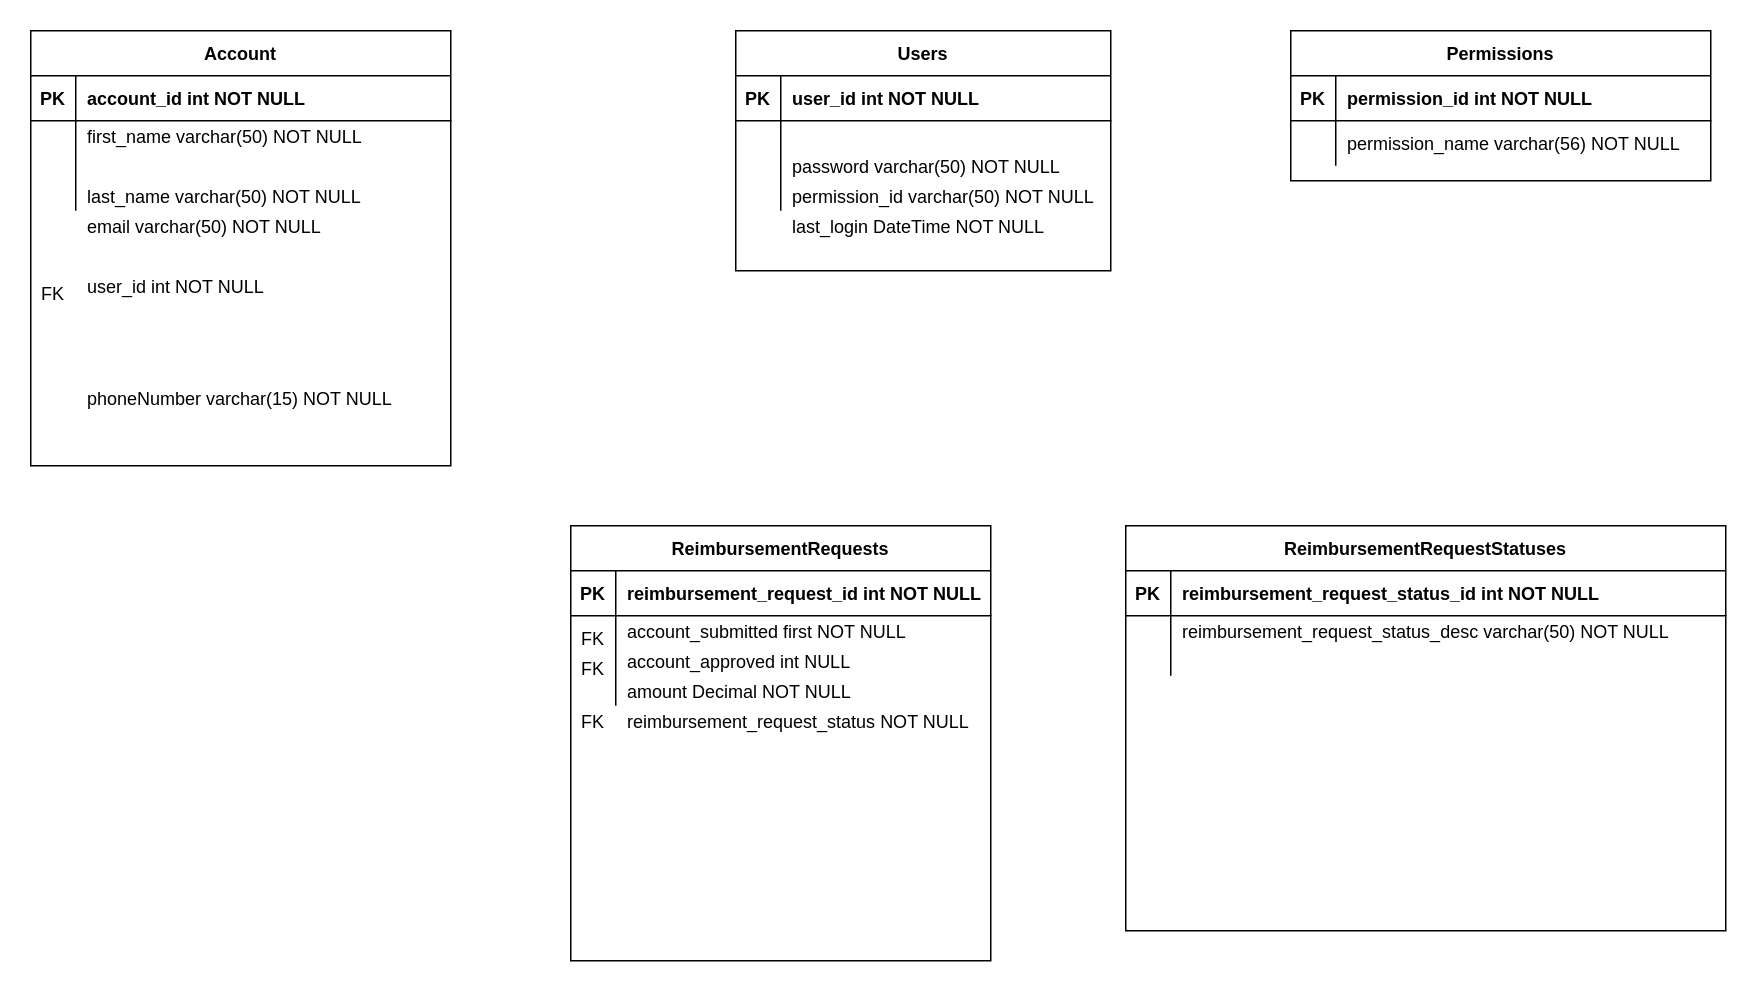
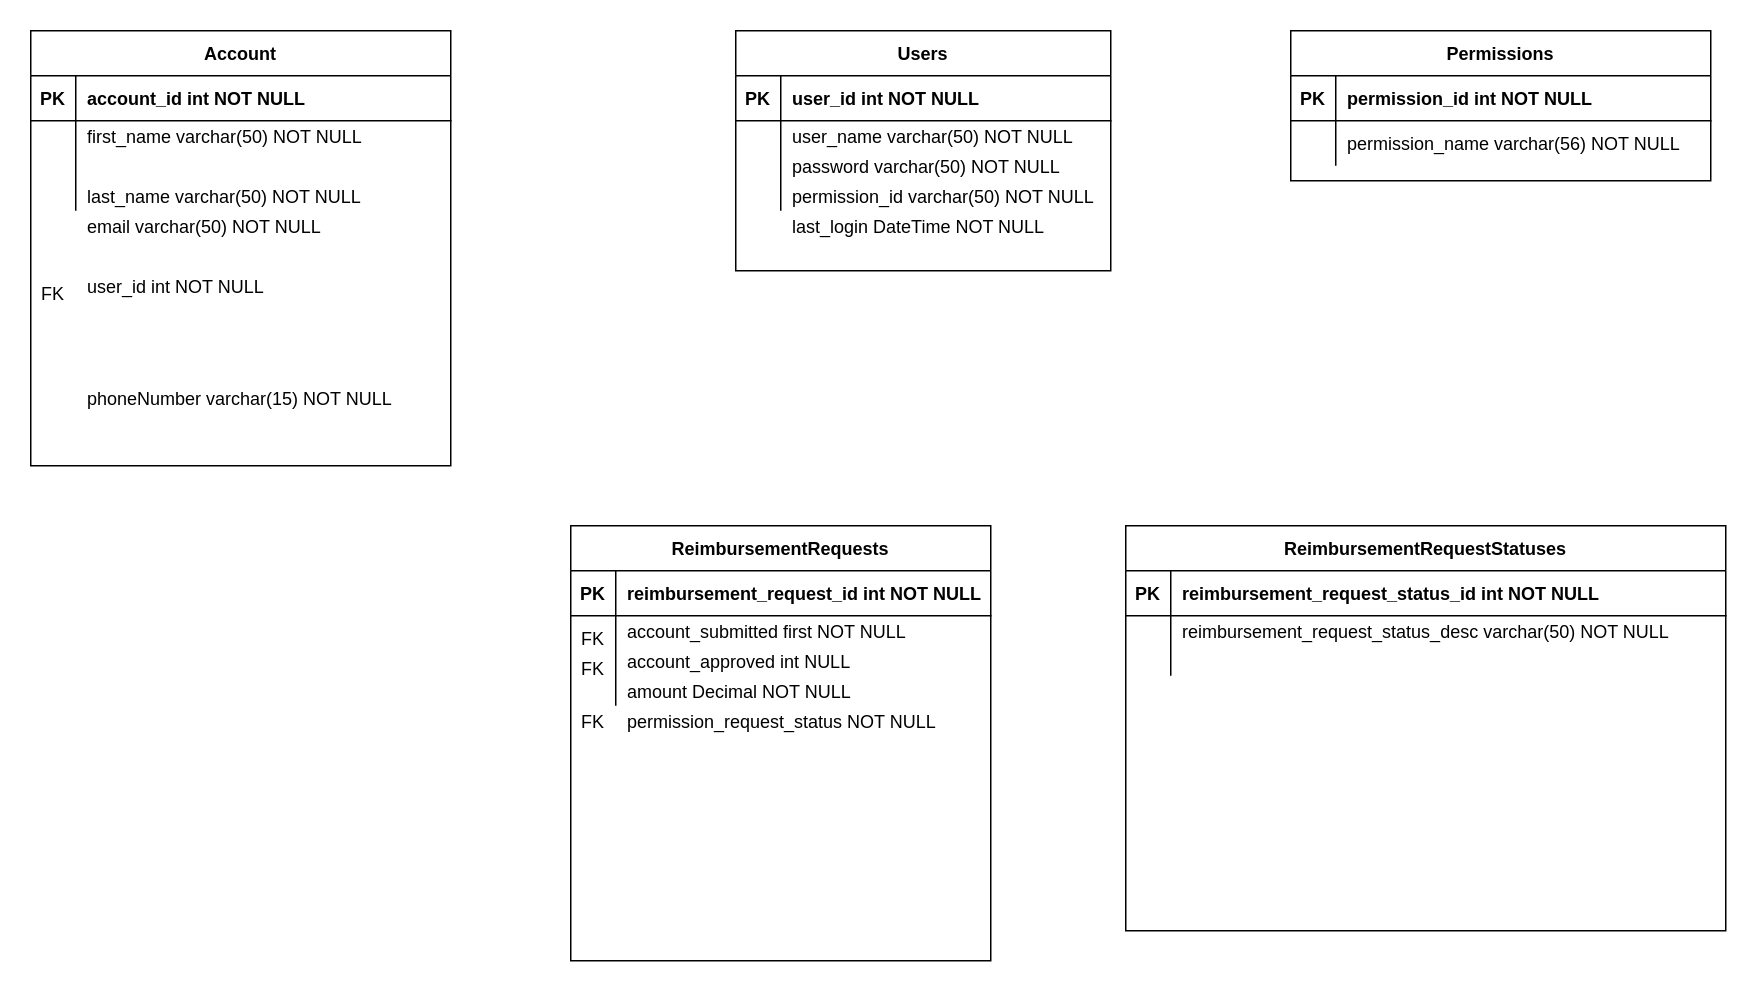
none -> (946, 136)
(806, 722) -> (789, 722)
